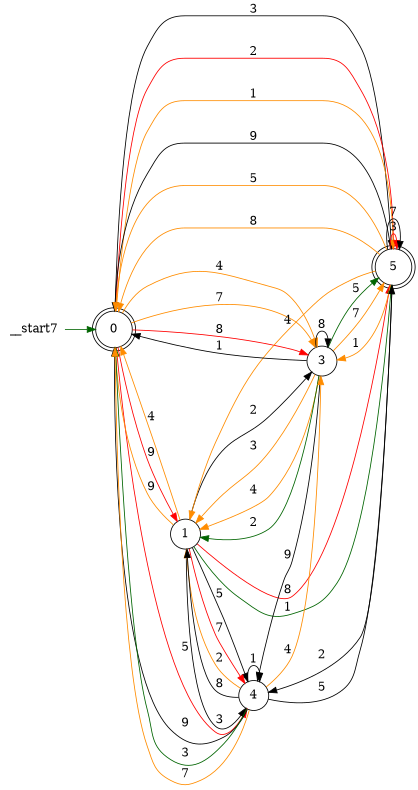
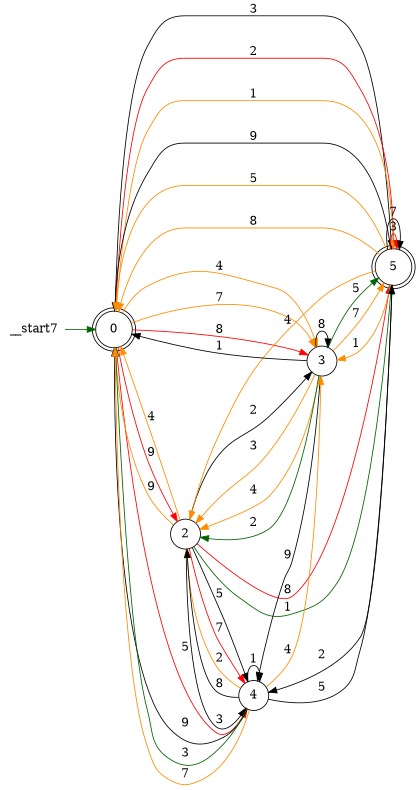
(186, 534) -> (186, 534)
